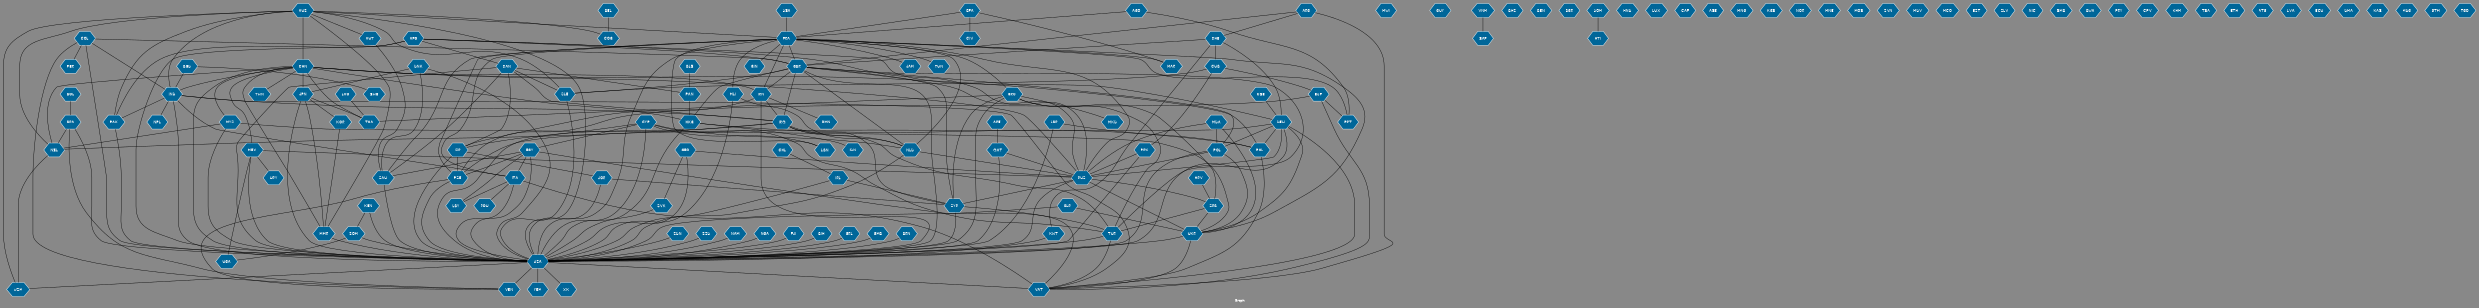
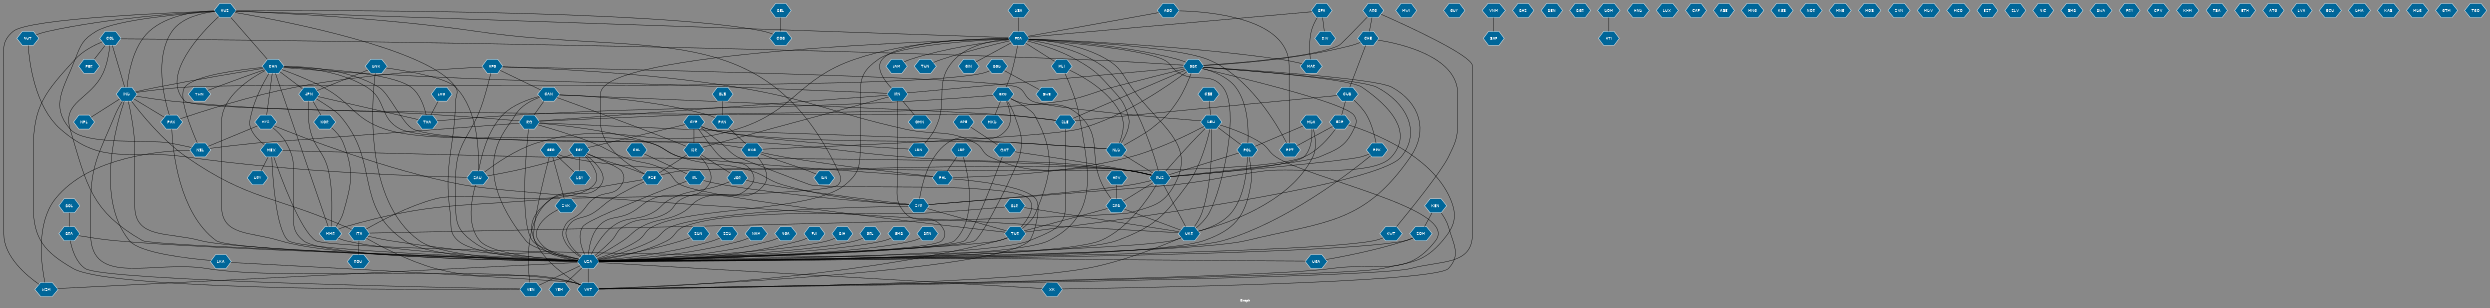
(606, 47) -> none
(1263, 71) -> none
(864, 130) -> none
(62, 136) -> none
(485, 192) -> (566, 164)
(727, 215) -> none
(439, 255) -> (1286, 283)
none -> (221, 262)
